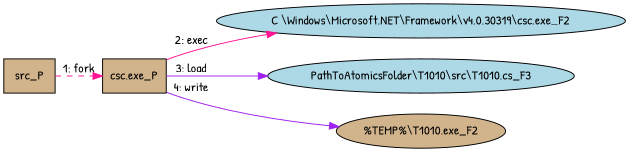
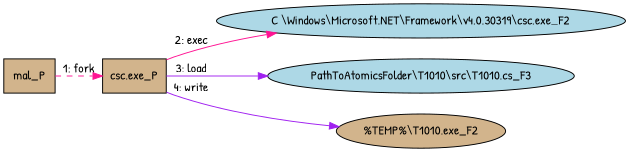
(29, 76) -> (29, 76)
